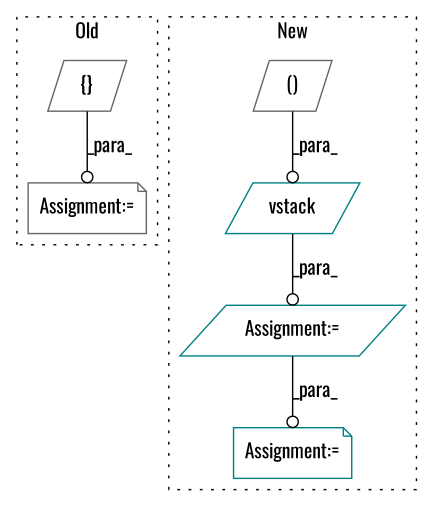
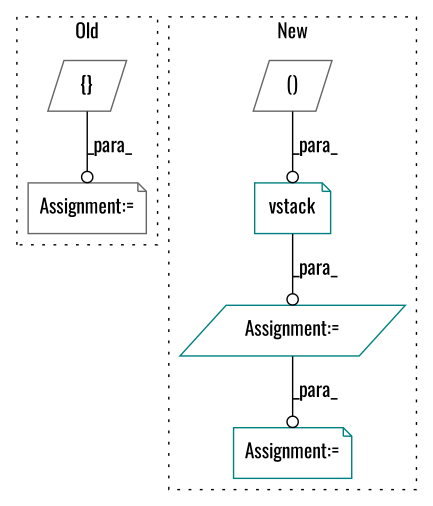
(293, 208) -> (293, 208)
